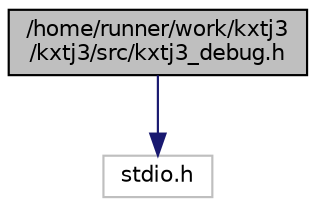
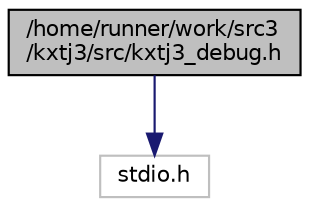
(158, 42) -> (155, 42)
